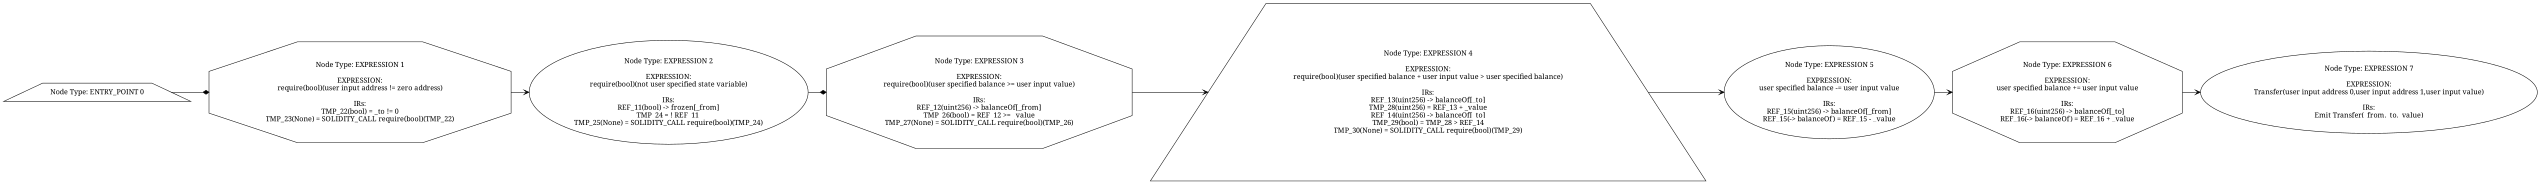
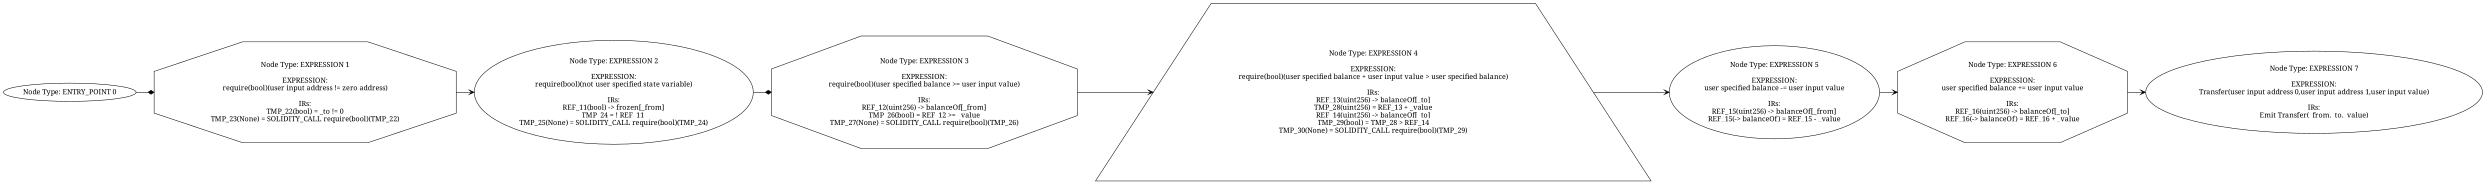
(97, 92) -> (70, 92)
